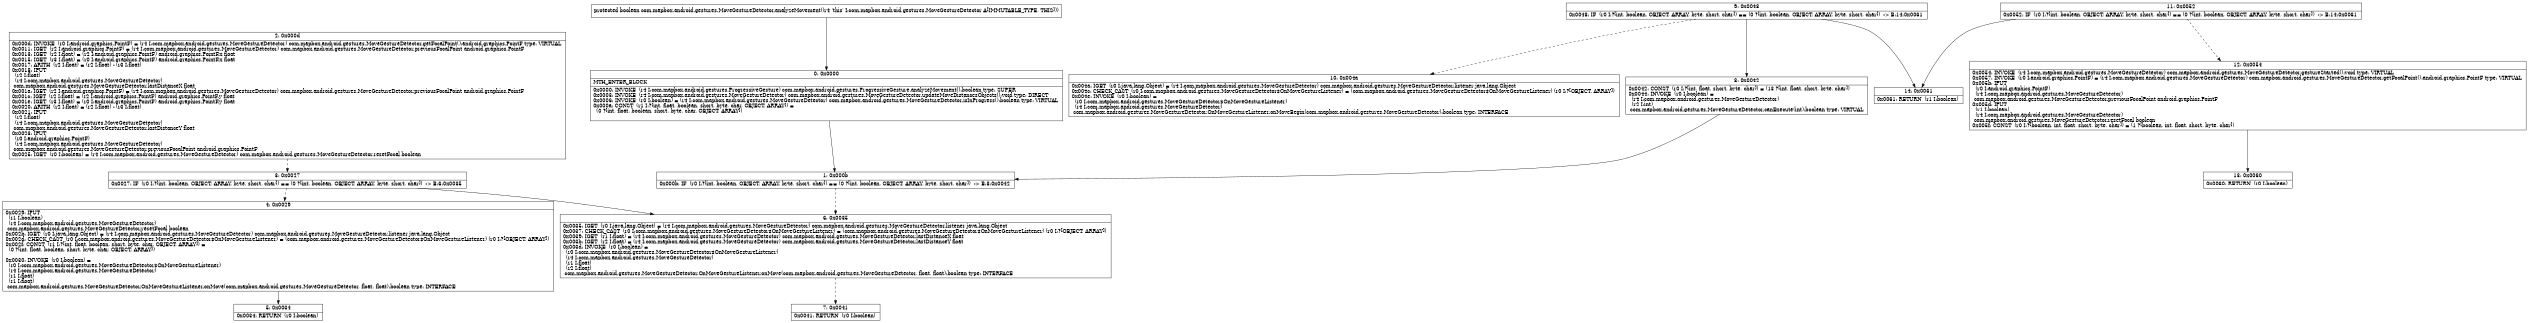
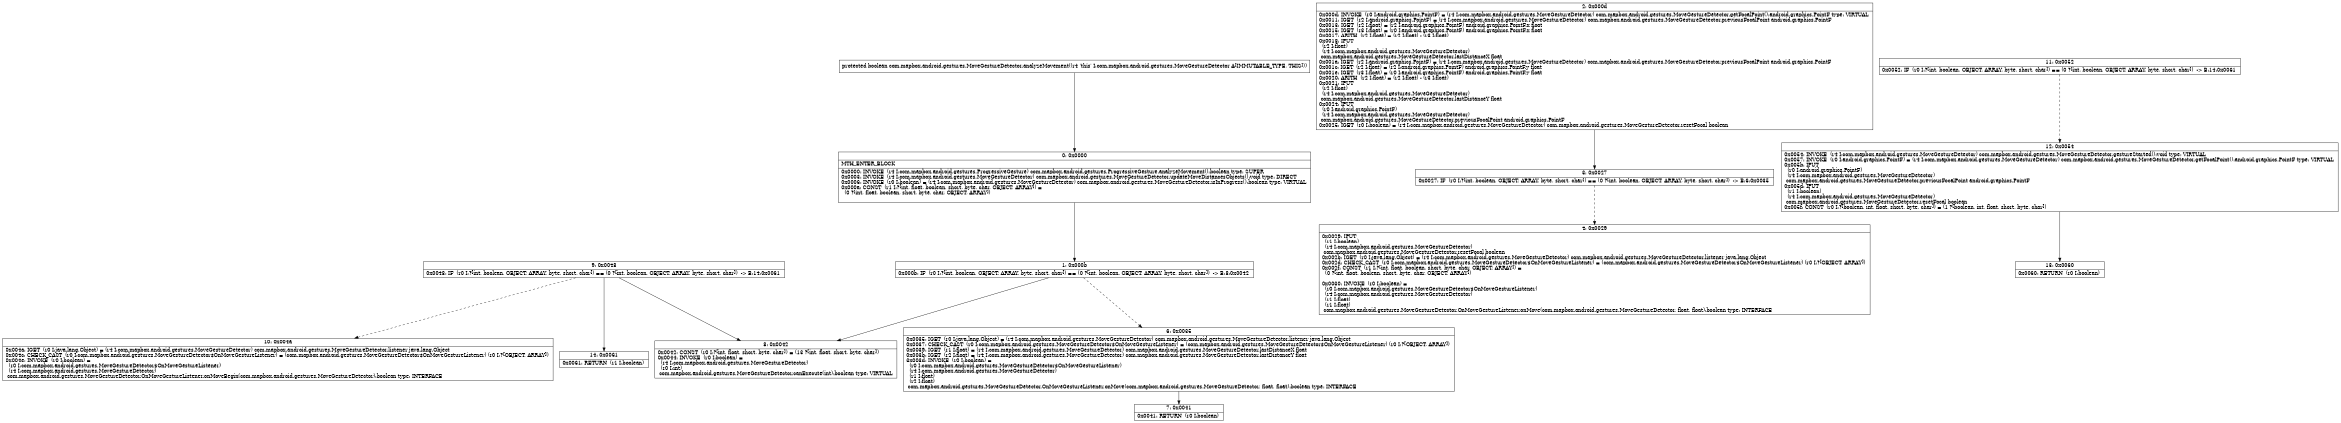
(1959, 37) -> none
(1641, 105) -> (670, 369)
(31, 134) -> (1338, 105)
(287, 164) -> (1595, 148)
(1374, 174) -> (945, 309)
(534, 198) -> none
(606, 247) -> (950, 361)
(836, 289) -> (1179, 396)
(278, 312) -> none
